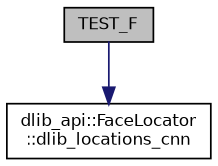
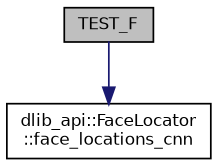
(109, 131) -> (109, 131)
